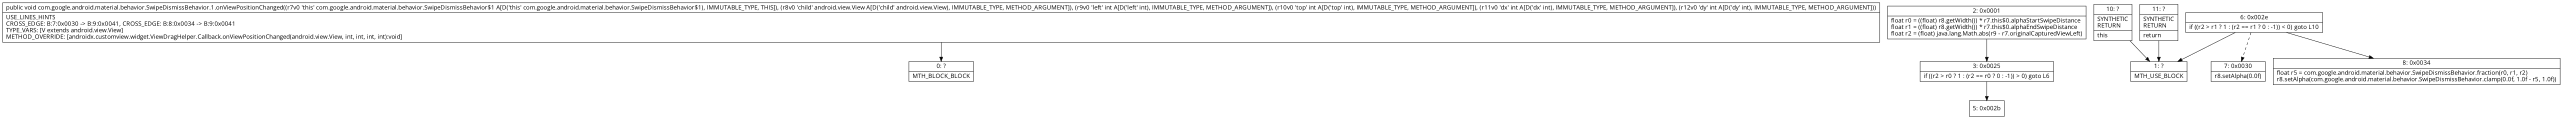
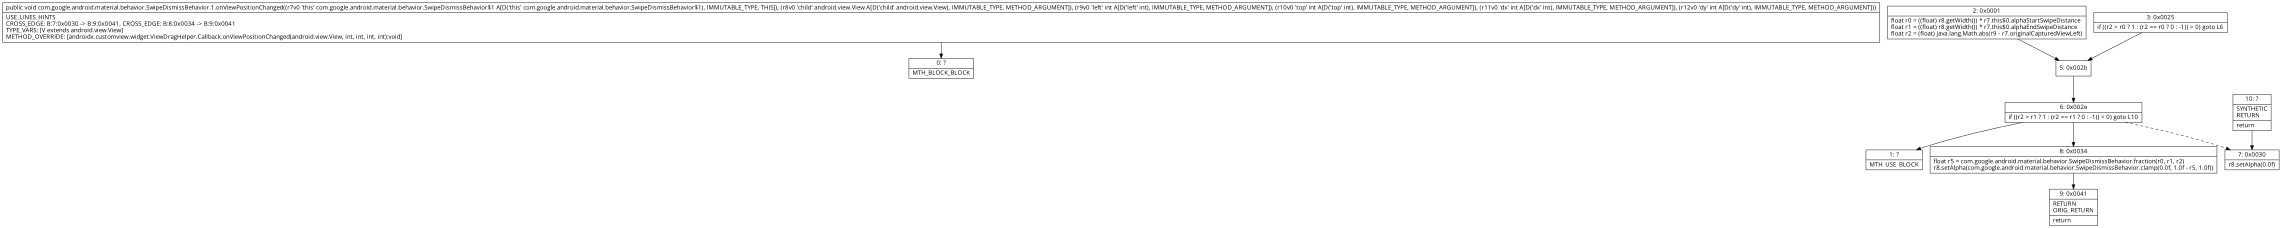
(2159, 23) -> none
(2103, 36) -> (2246, 125)
(1987, 48) -> (2037, 49)
(2138, 49) -> (2252, 138)
none -> (2074, 87)
none -> (2074, 207)
